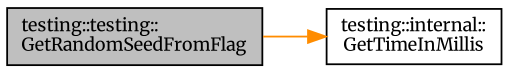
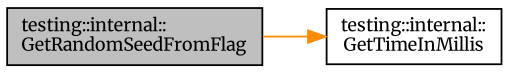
(135, 37) -> (135, 37)
